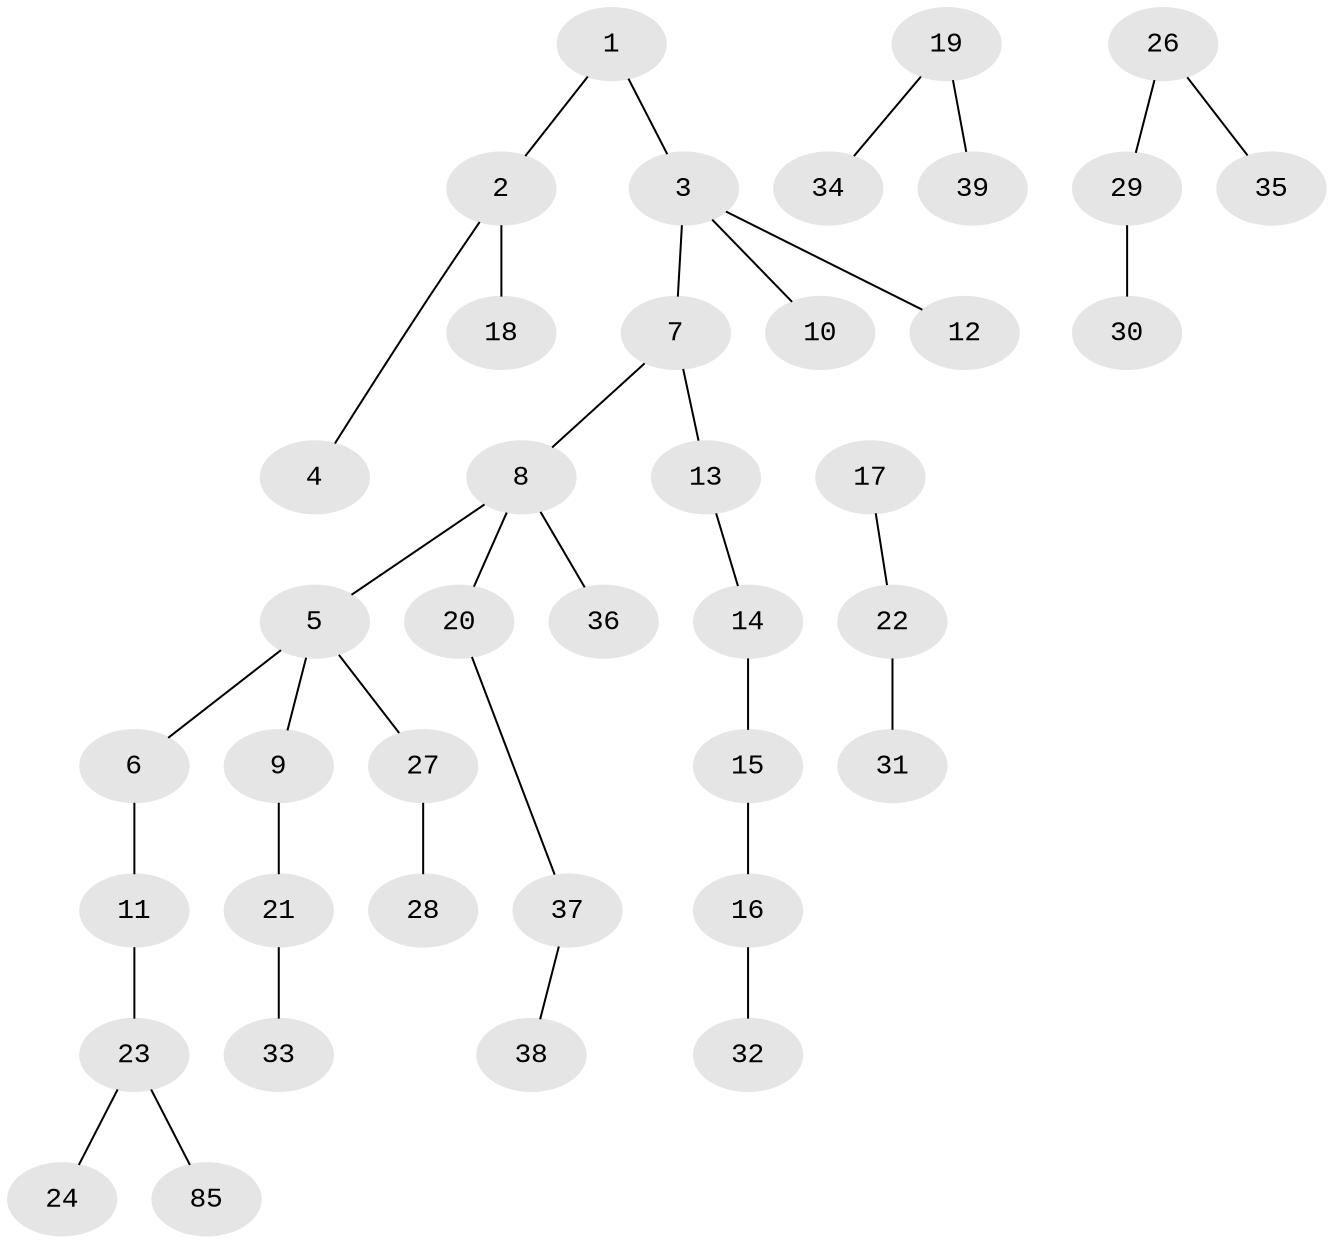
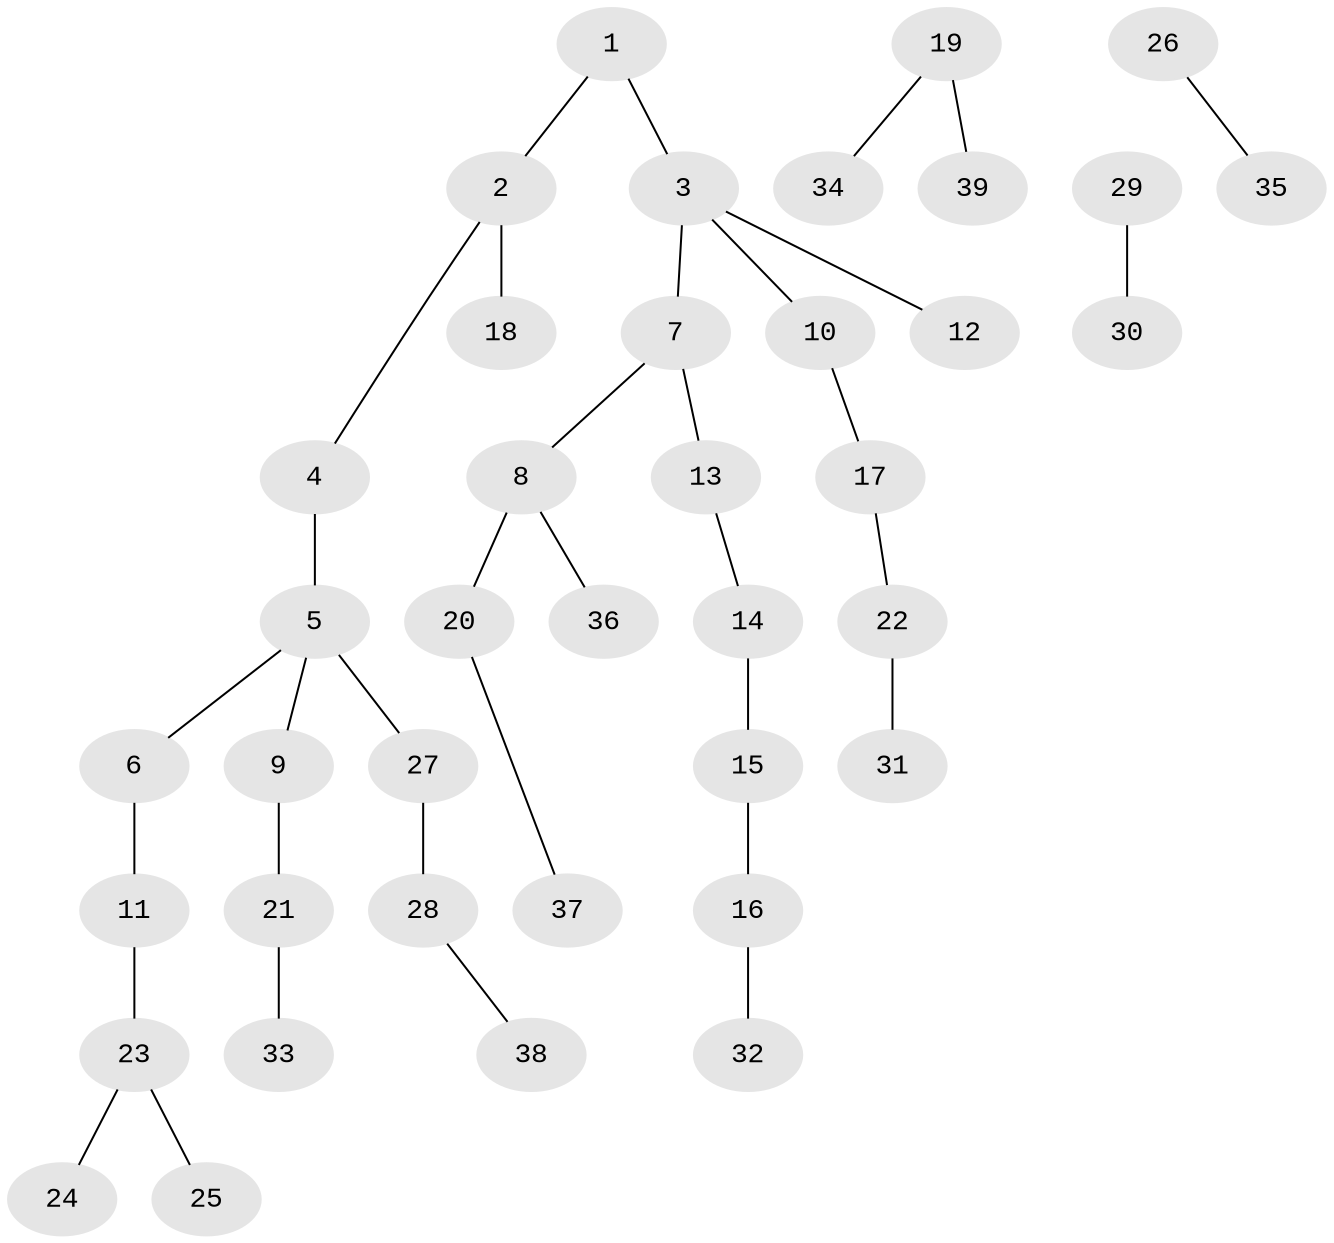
(1145, 116) -> none
none -> (845, 405)
(418, 550) -> (315, 550)
(549, 983) -> (477, 983)
(207, 1199) -> (207, 1199)
